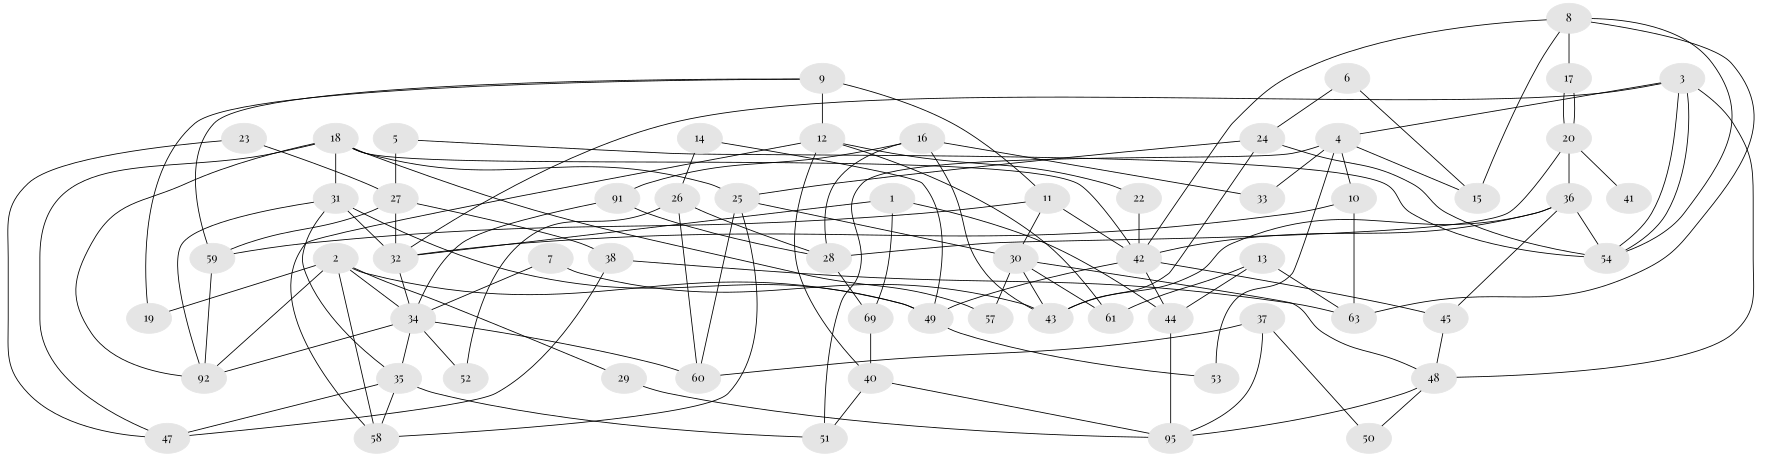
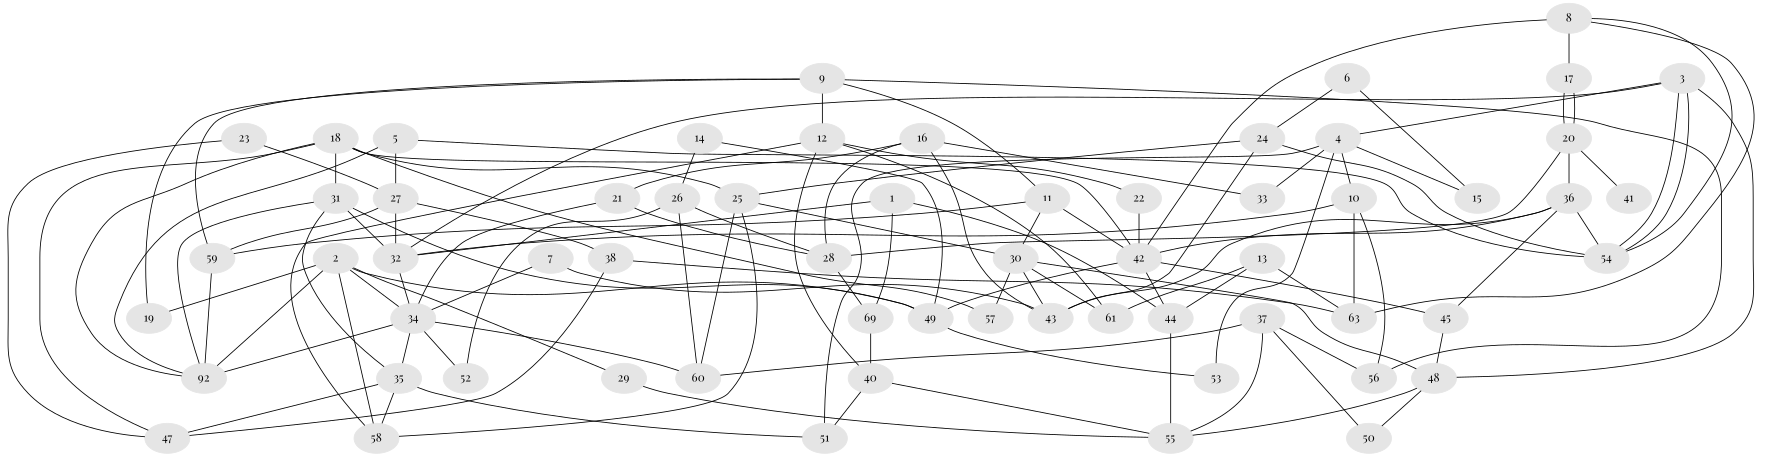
(1513, 113) -> none
(617, 198) -> (617, 198)
none -> (181, 222)
none -> (1374, 378)
(1171, 438) -> (1171, 438)
